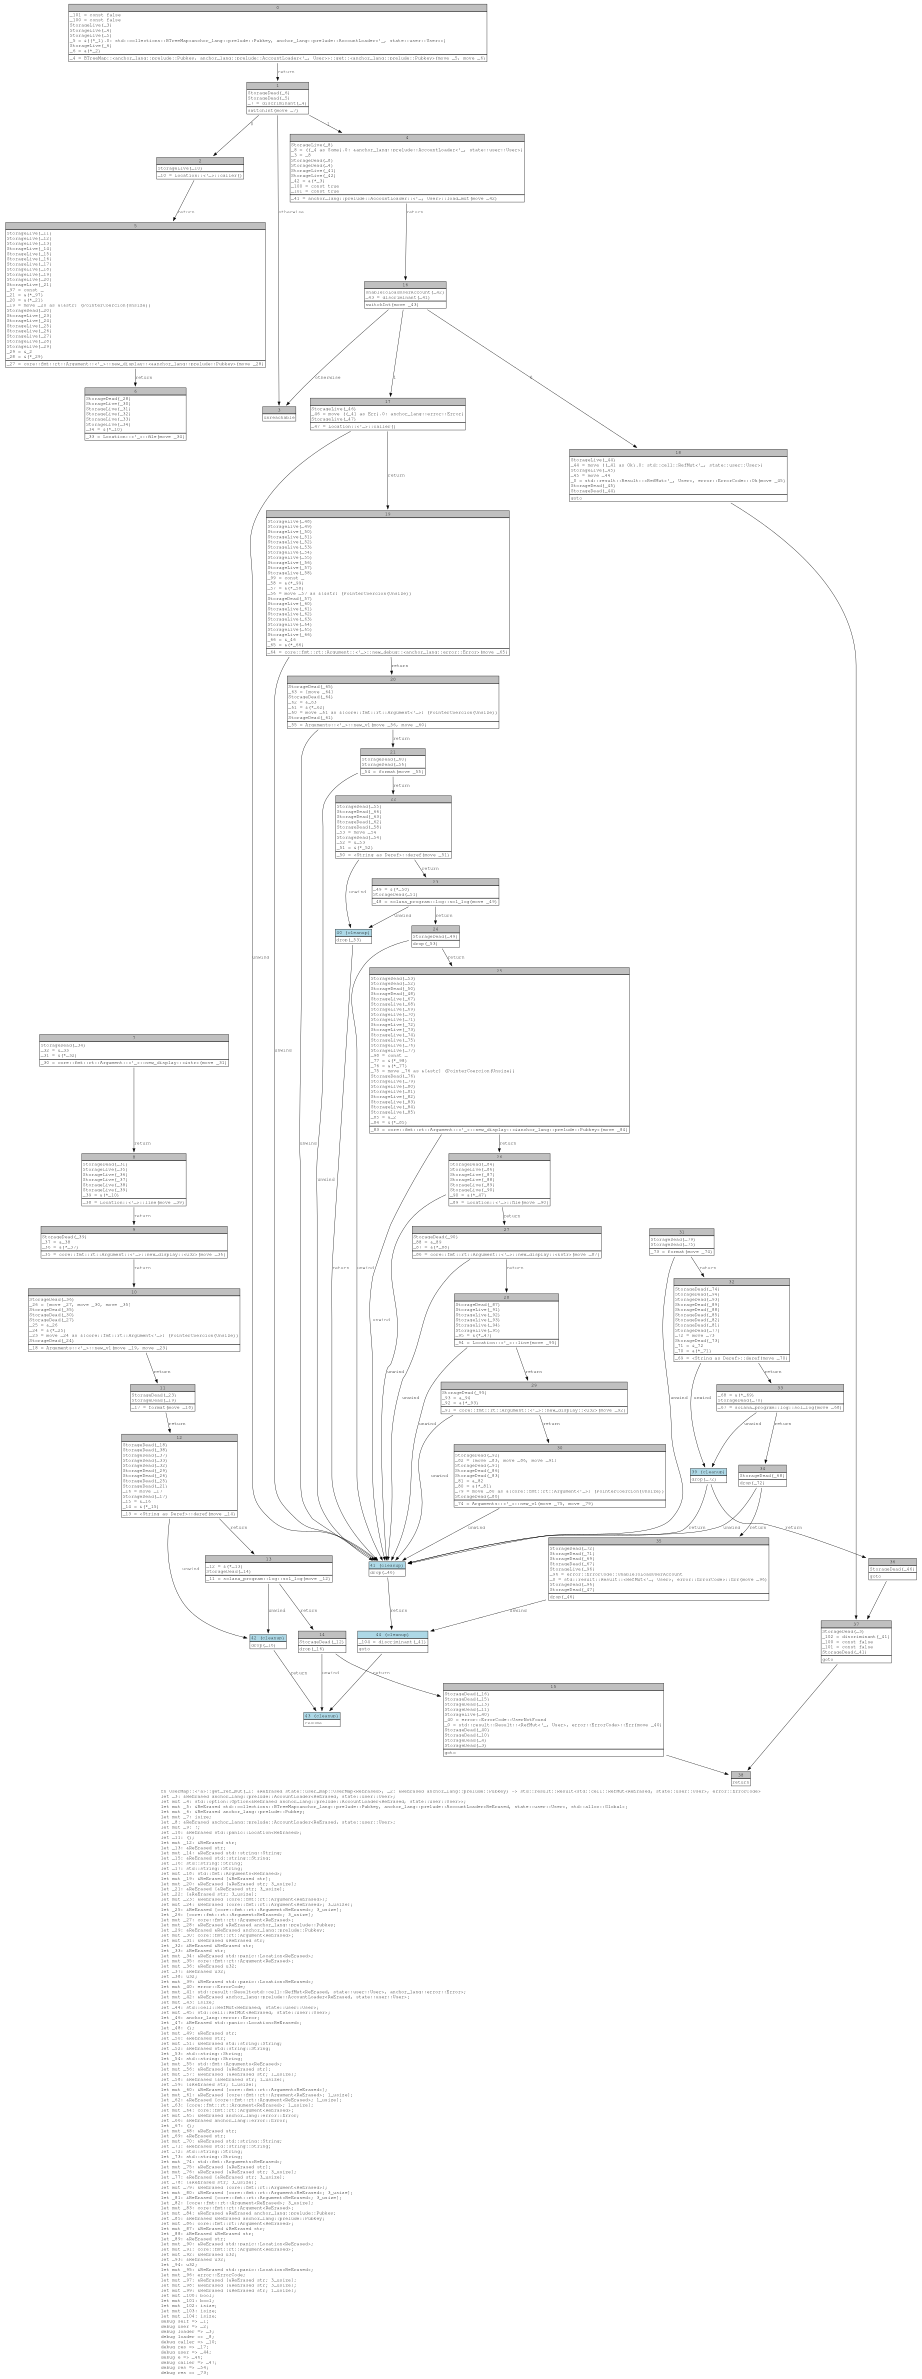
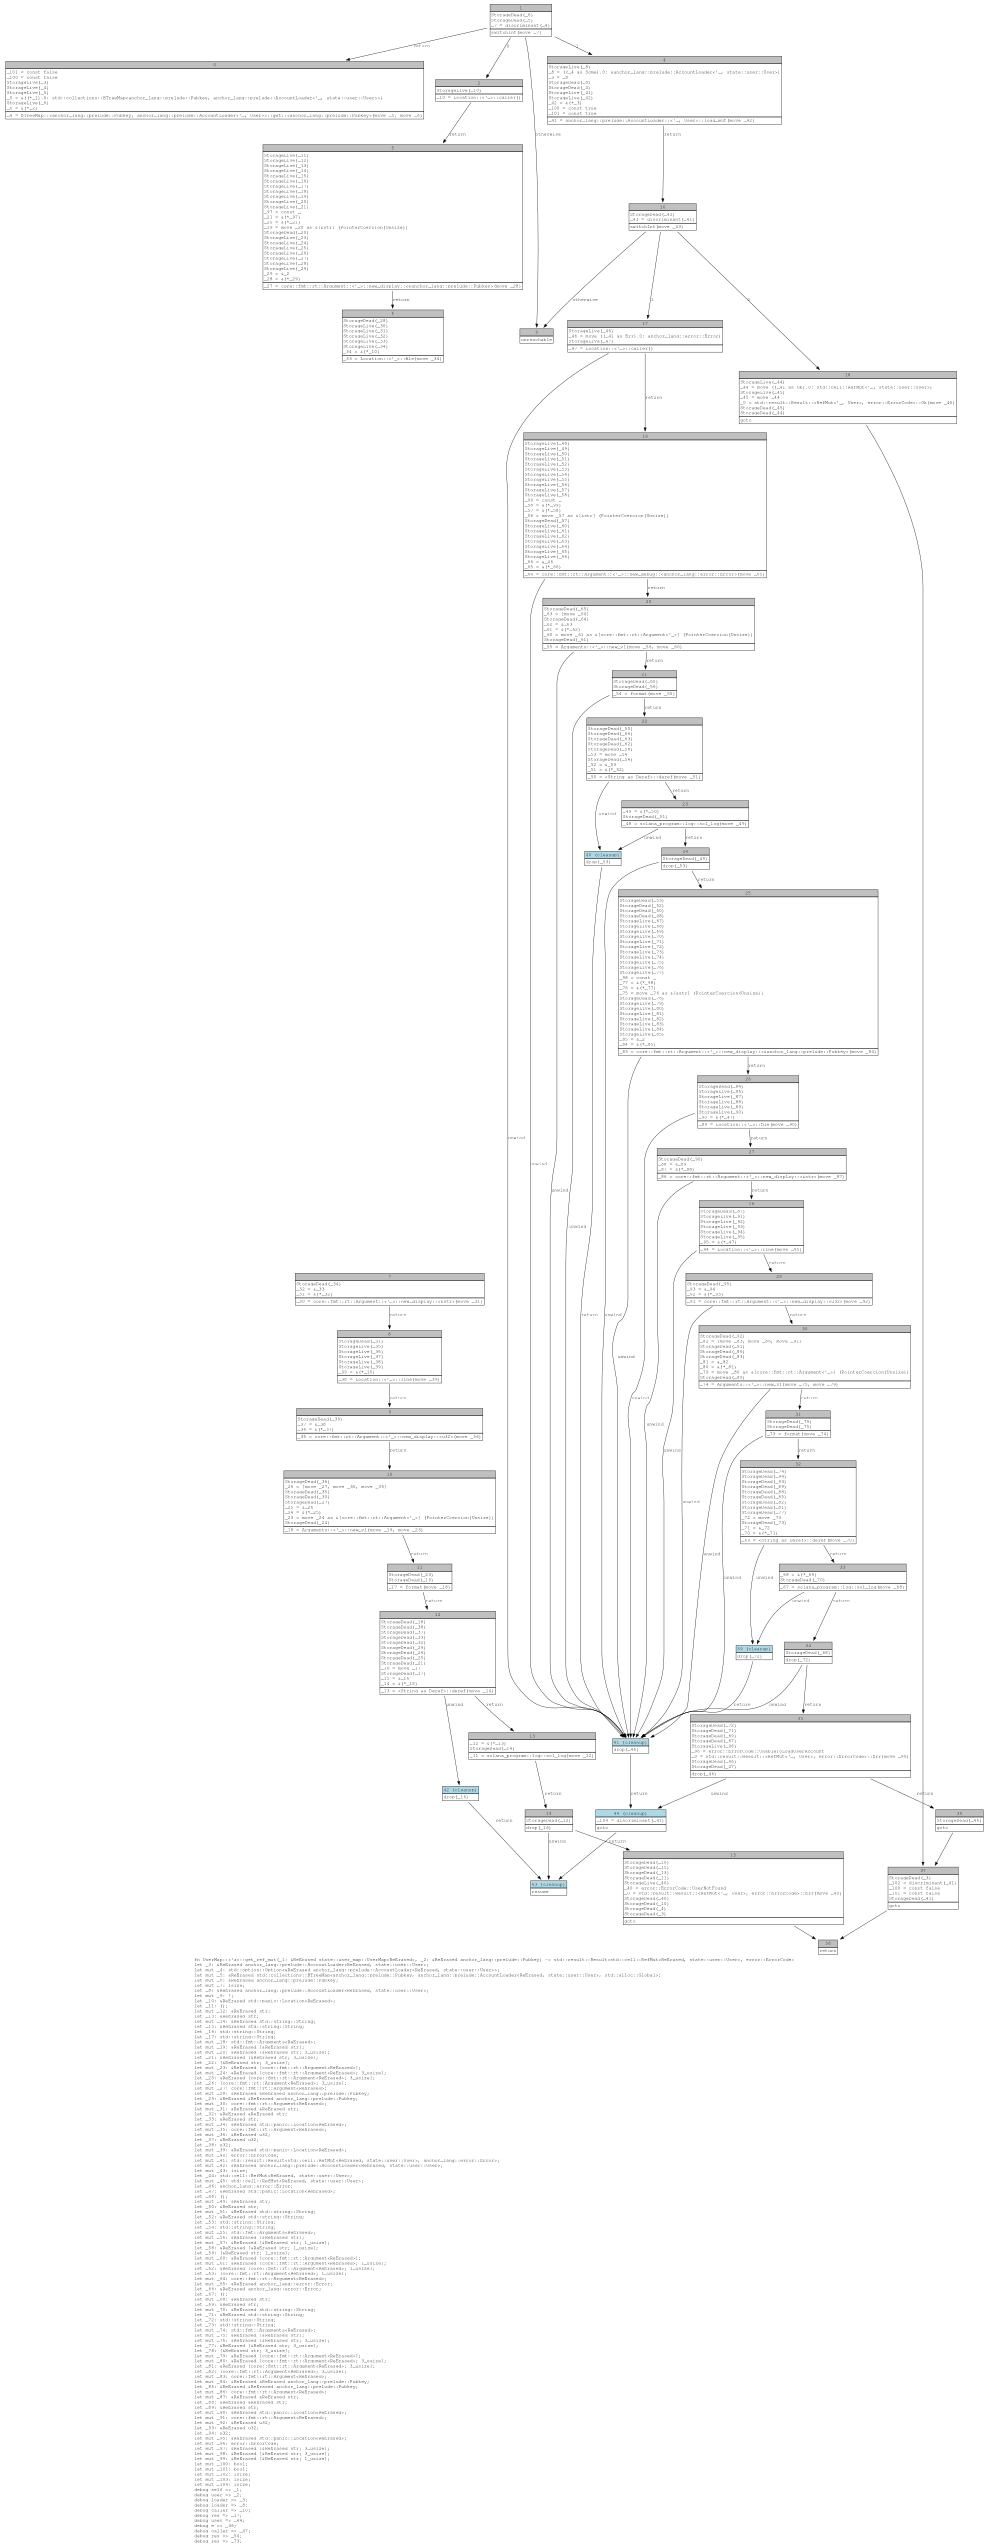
(278, 70) -> (418, 44)
(405, 292) -> (653, 214)
none -> (801, 1398)
(779, 1528) -> (901, 1793)
(268, 1607) -> none
